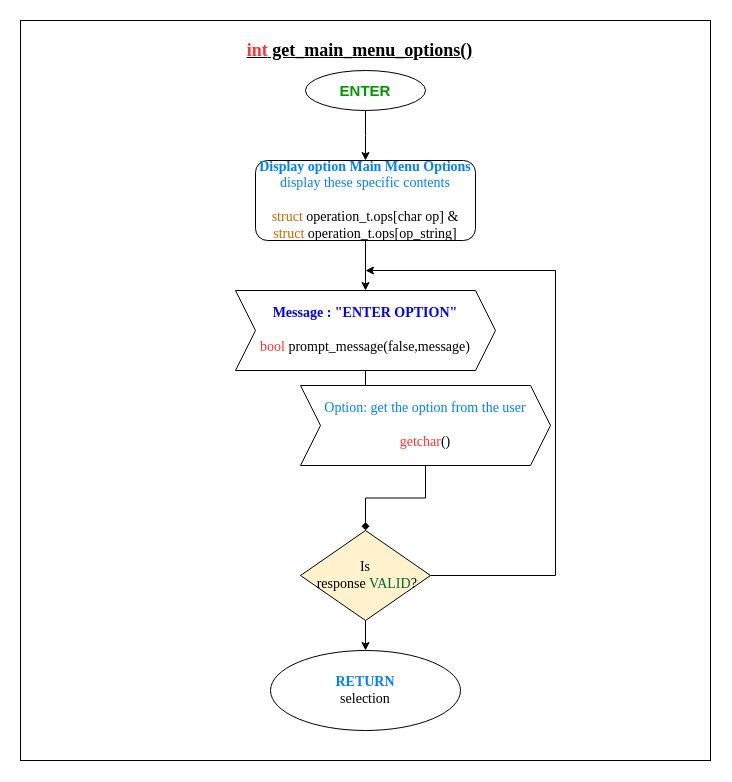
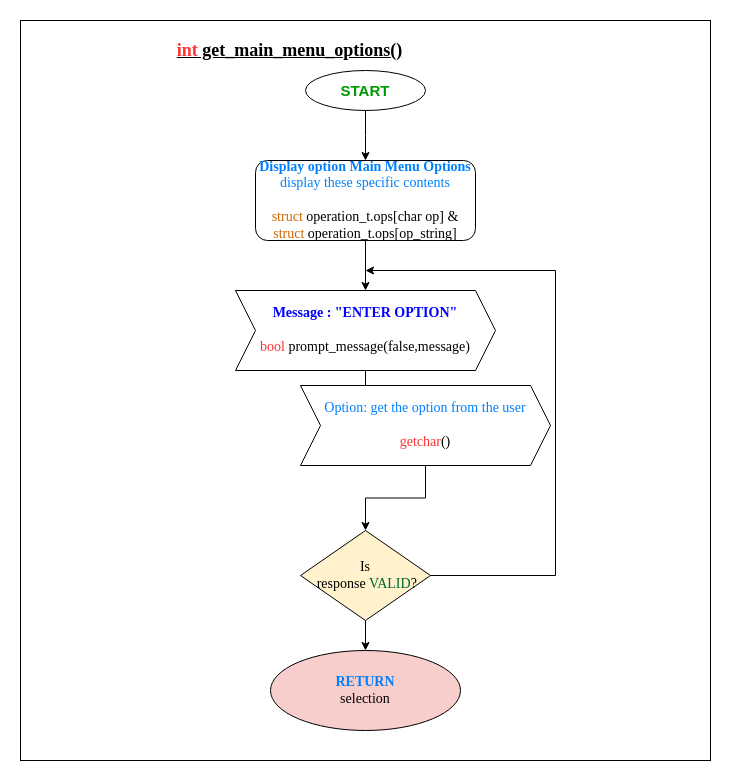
(360, 51) -> (290, 51)
(366, 91) -> (366, 91)
(366, 521) -> (366, 522)
(366, 691) -> (366, 691)
